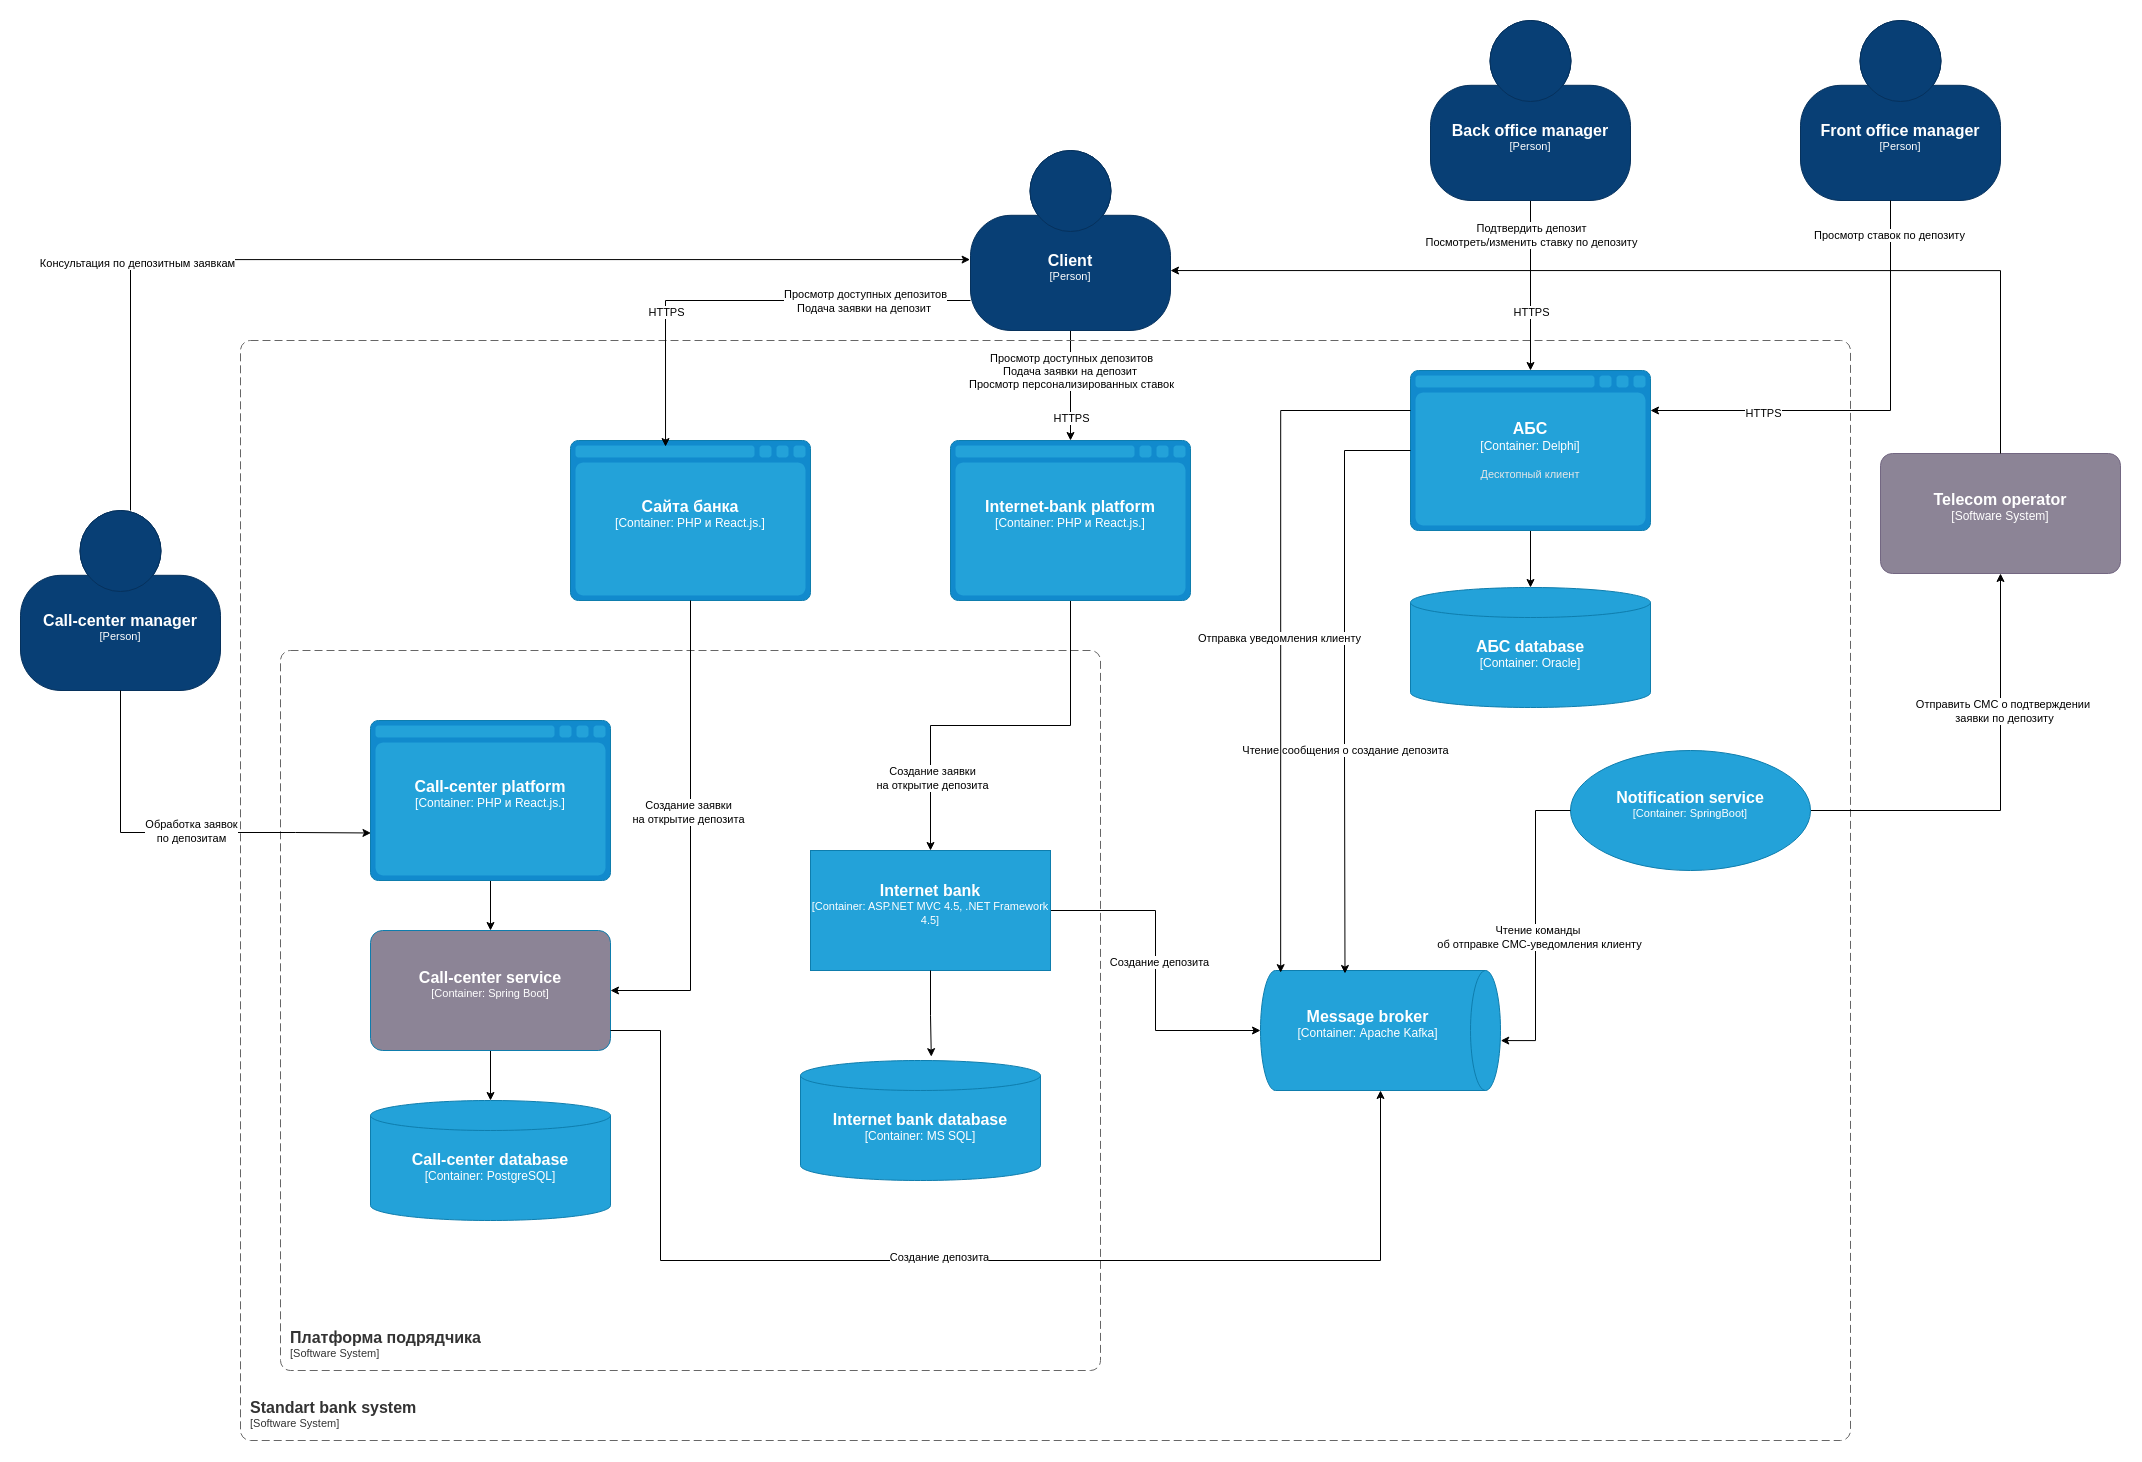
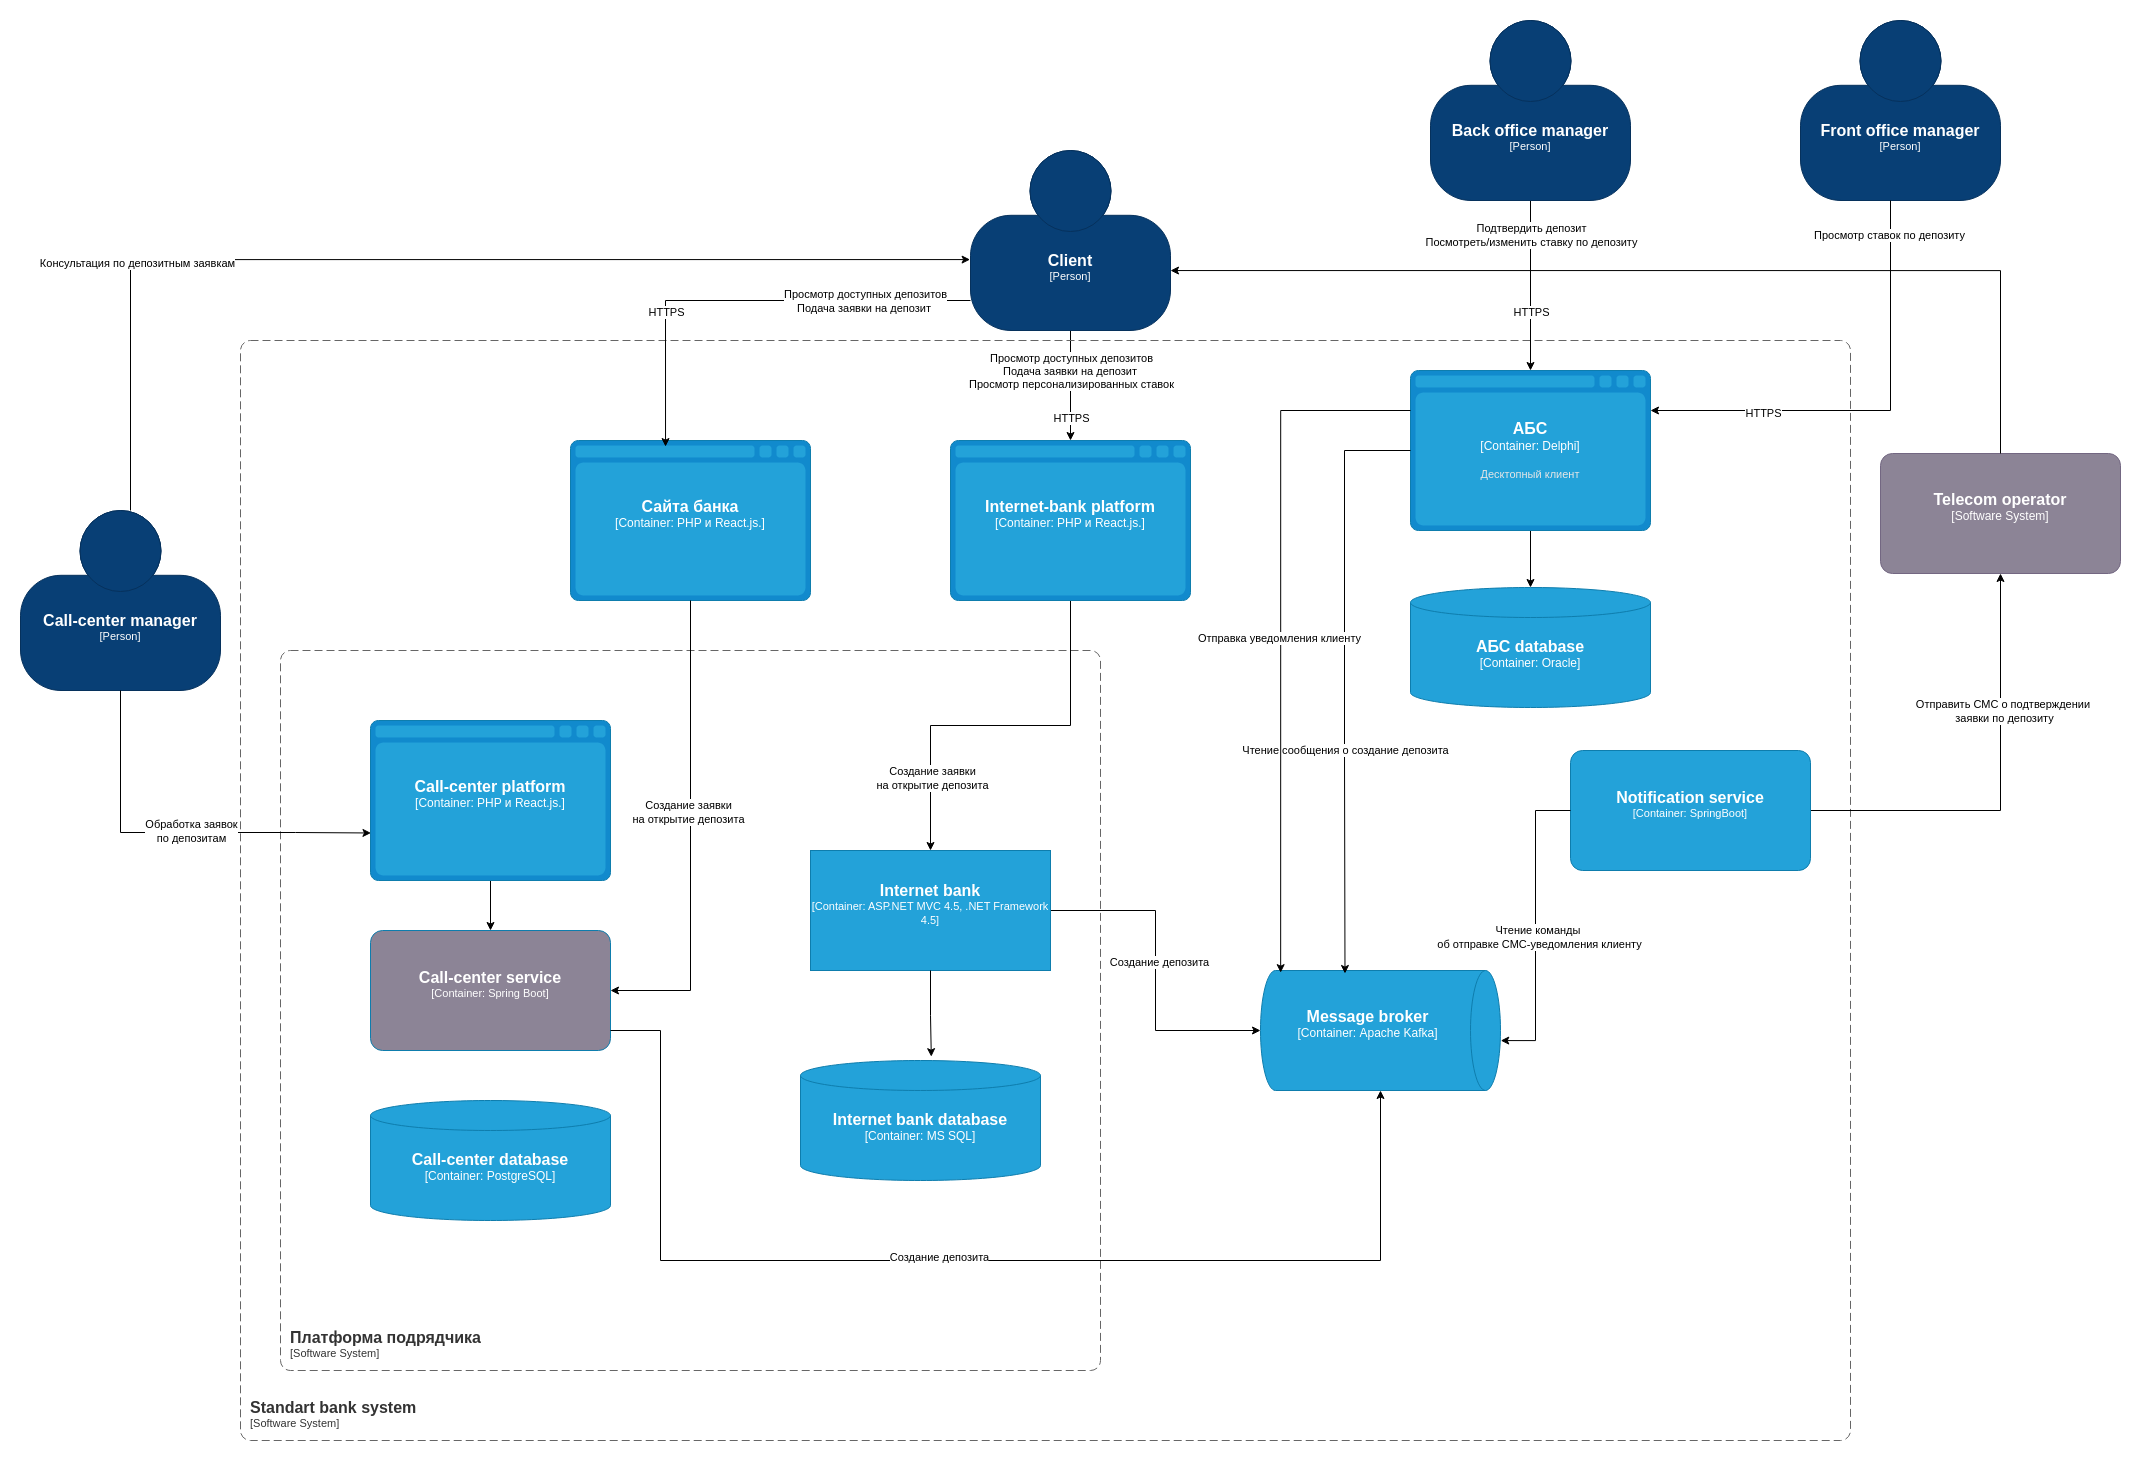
(1691, 811) -> (1691, 811)
(491, 1072) -> none
